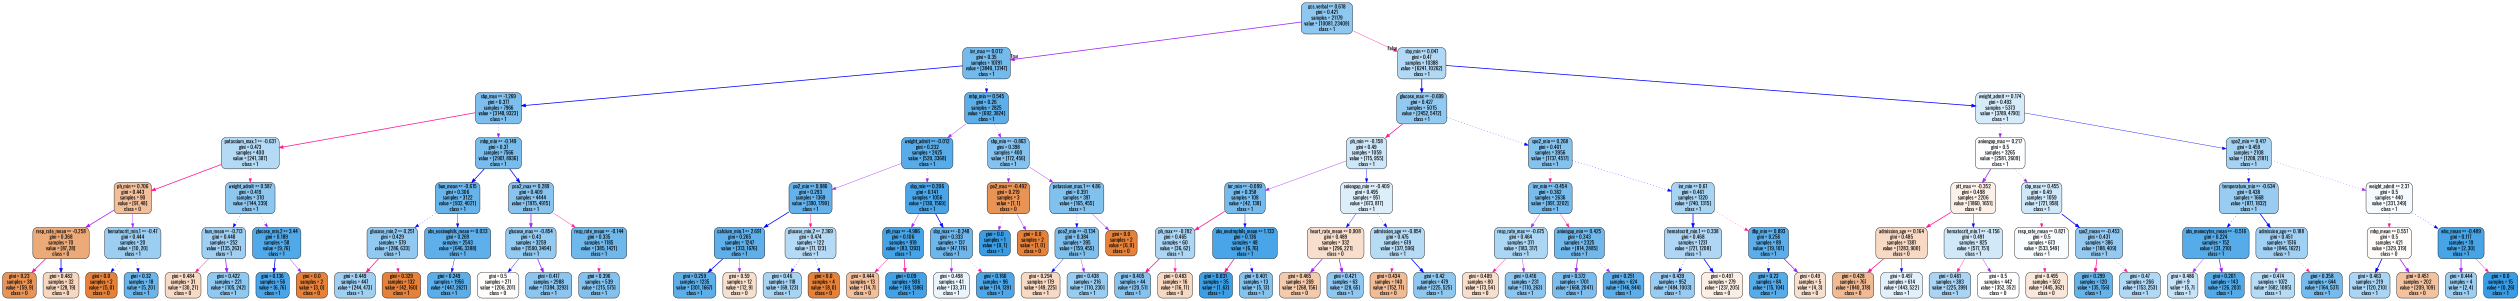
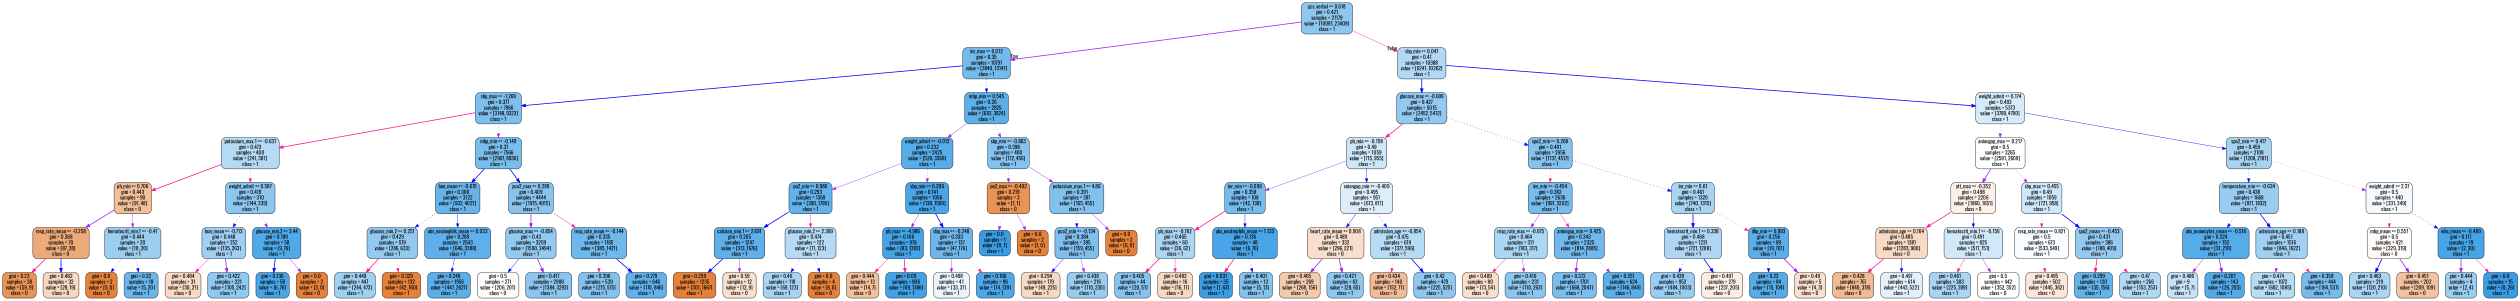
none -> (646, 285)
(695, 285) -> (695, 285)
(2322, 285) -> (2322, 285)
